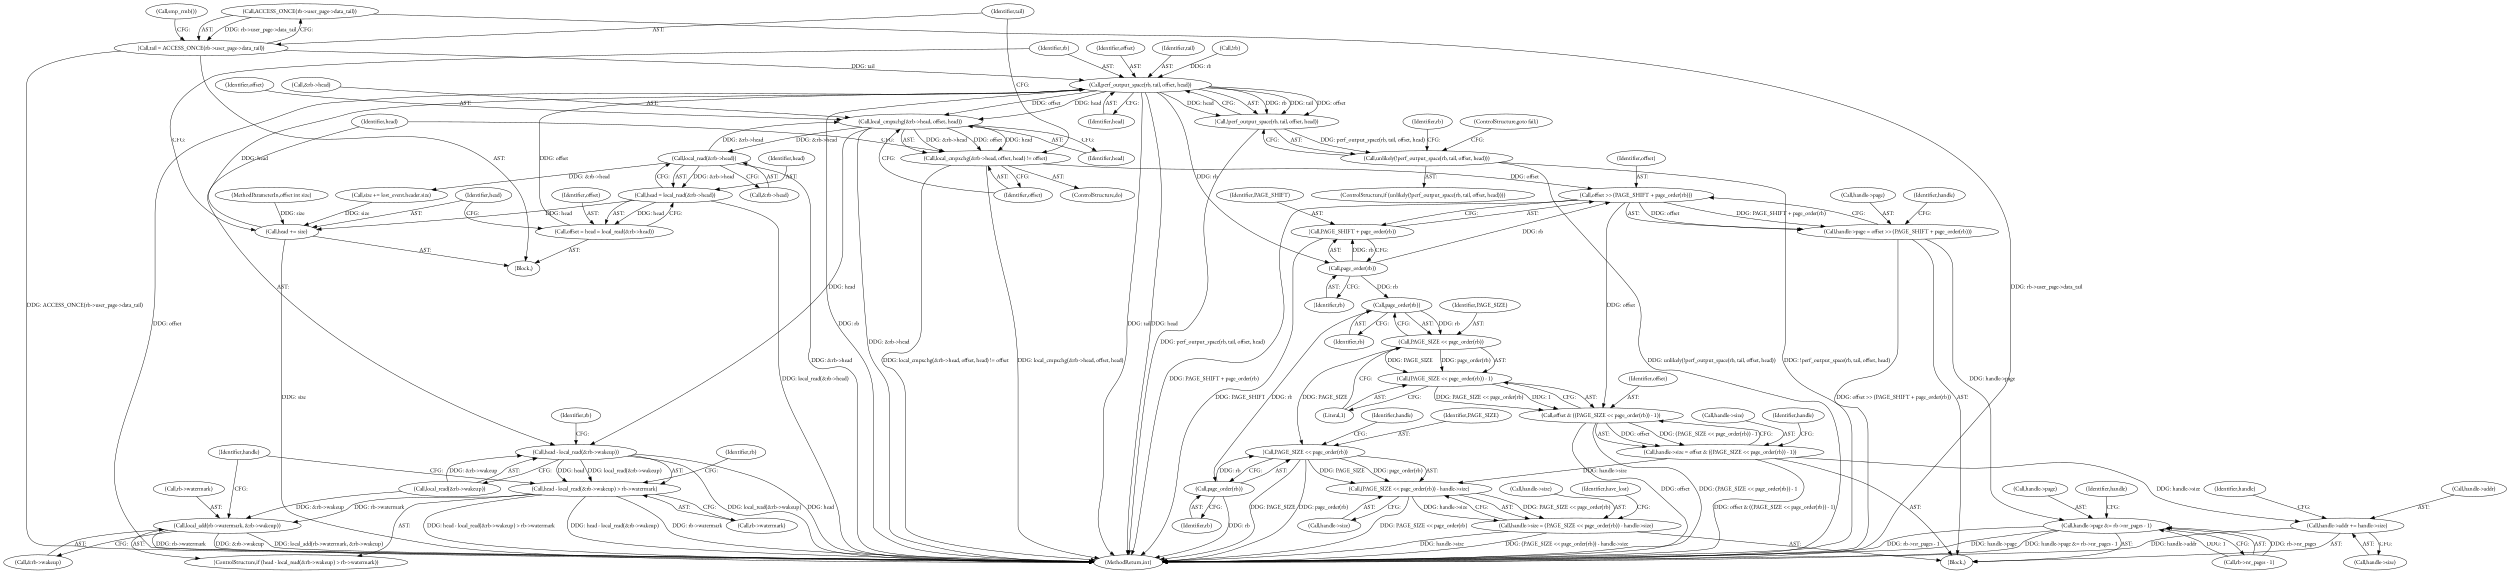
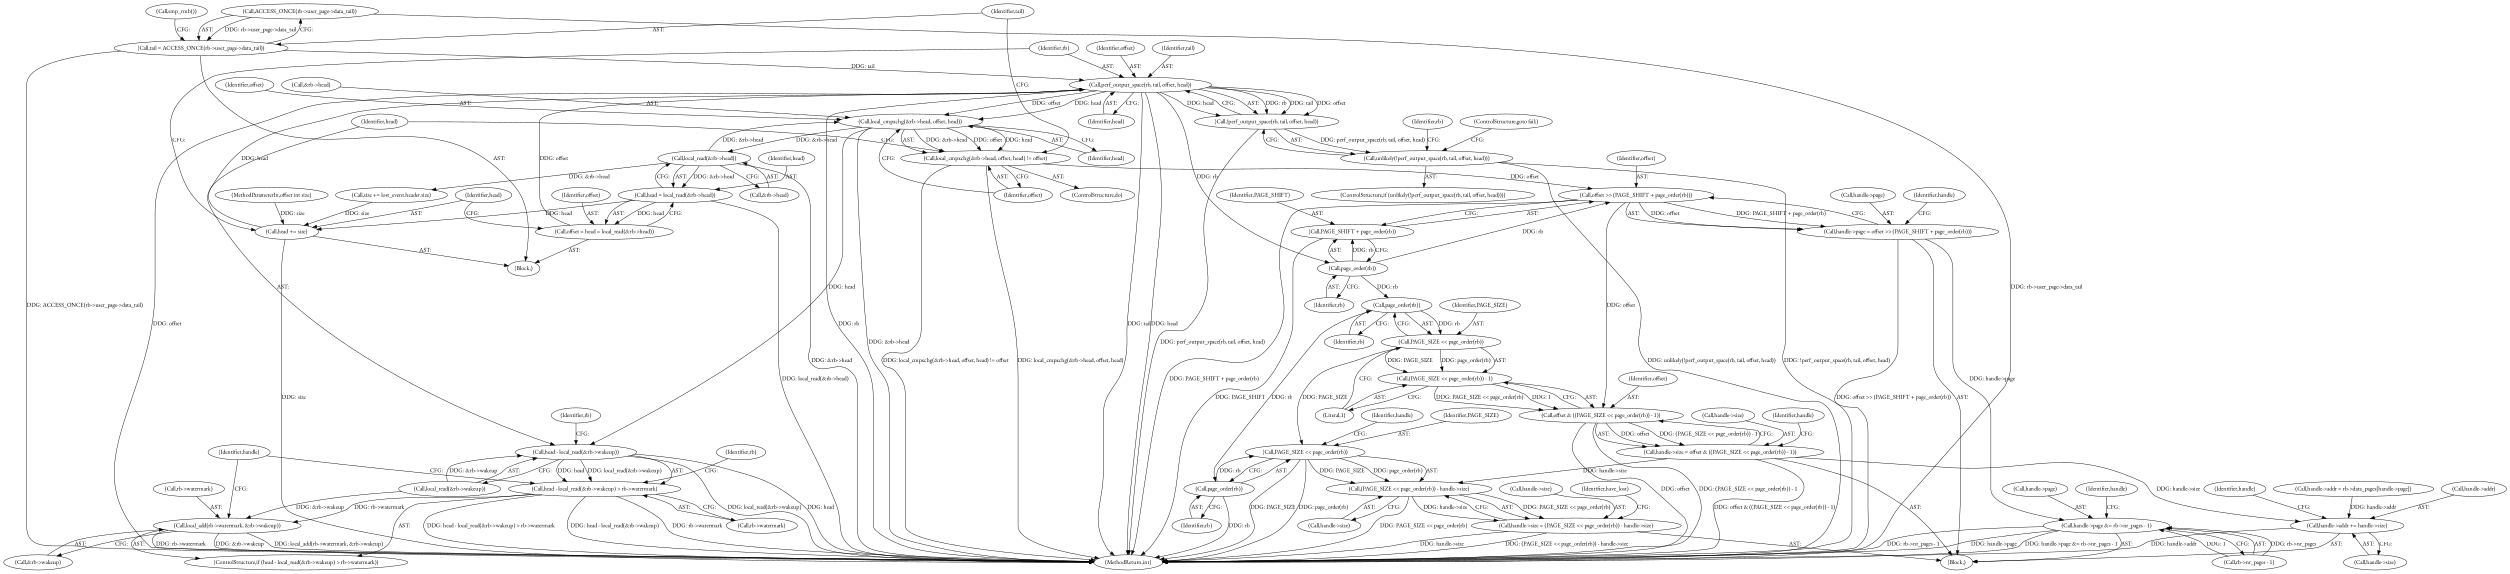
(1230, 48) -> none
none -> (2354, 489)
